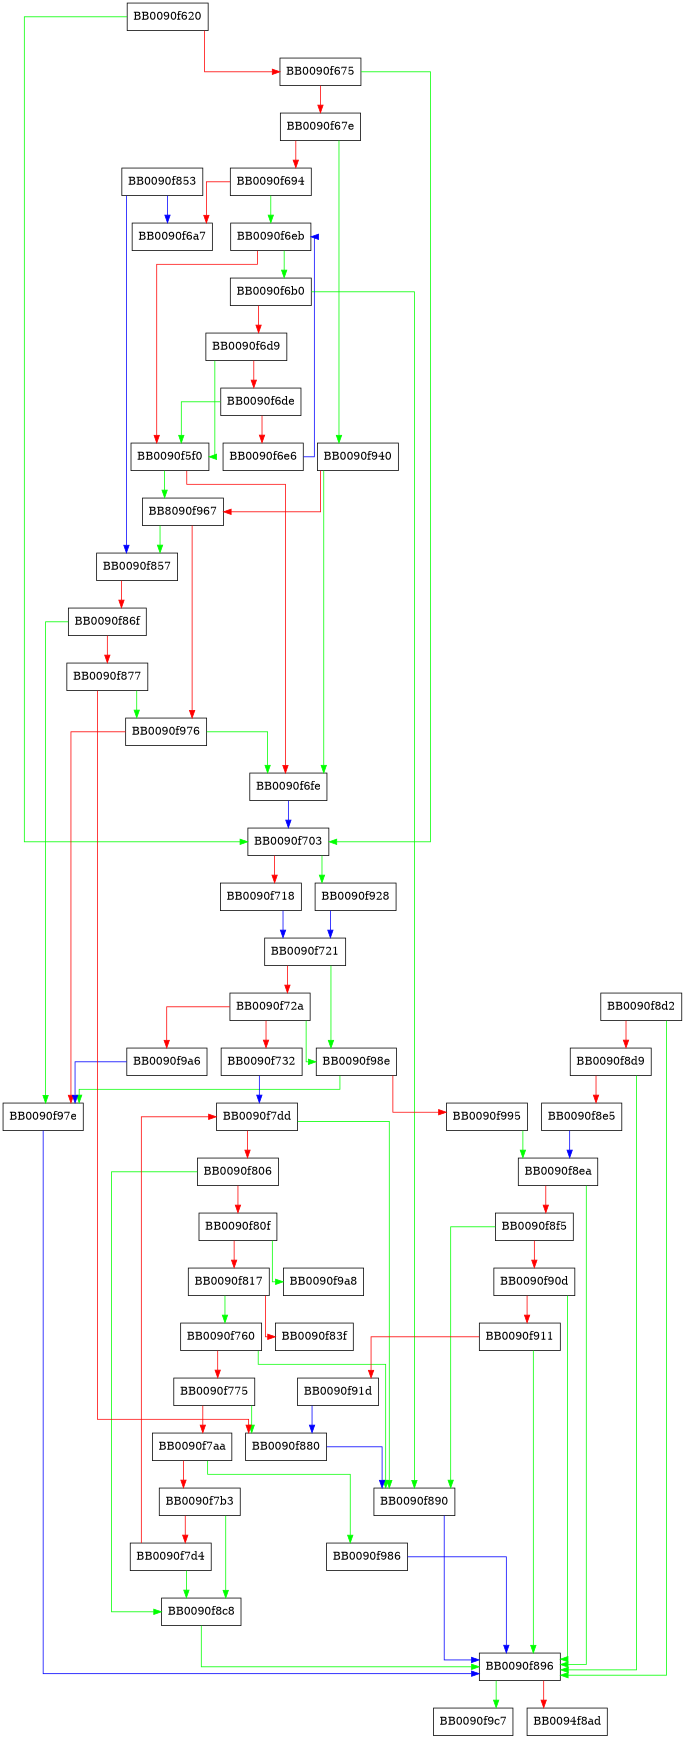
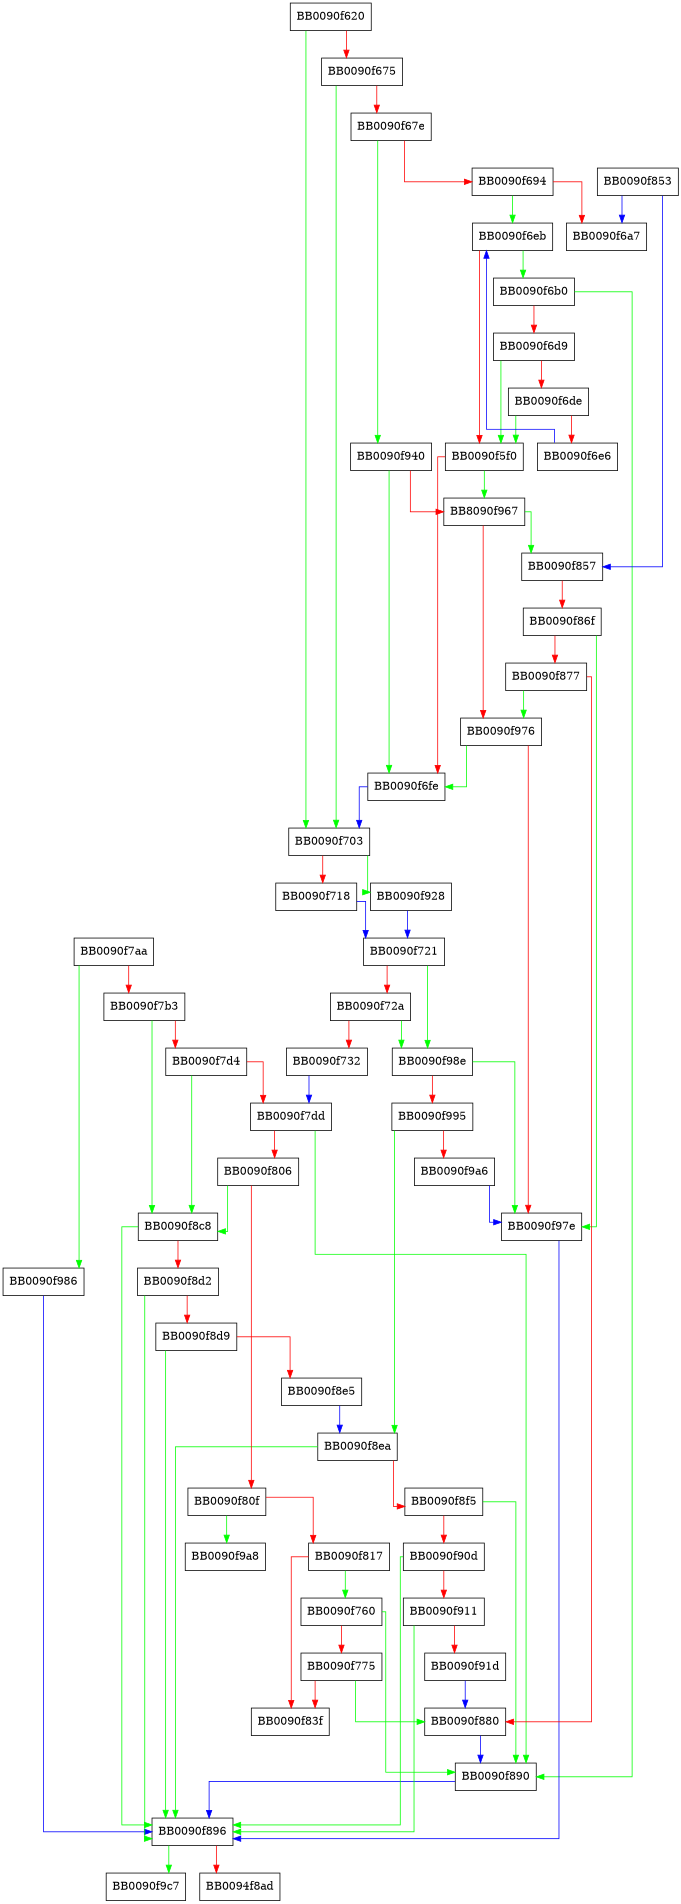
(182, 1007) -> (444, 1140)
none -> (178, 1250)
(203, 1414) -> (315, 1690)
